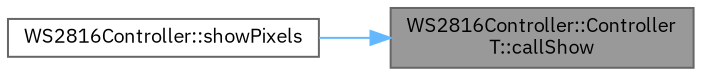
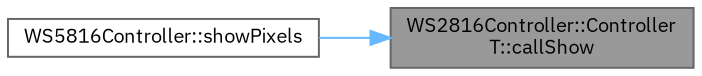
(163, 38) -> (163, 38)
